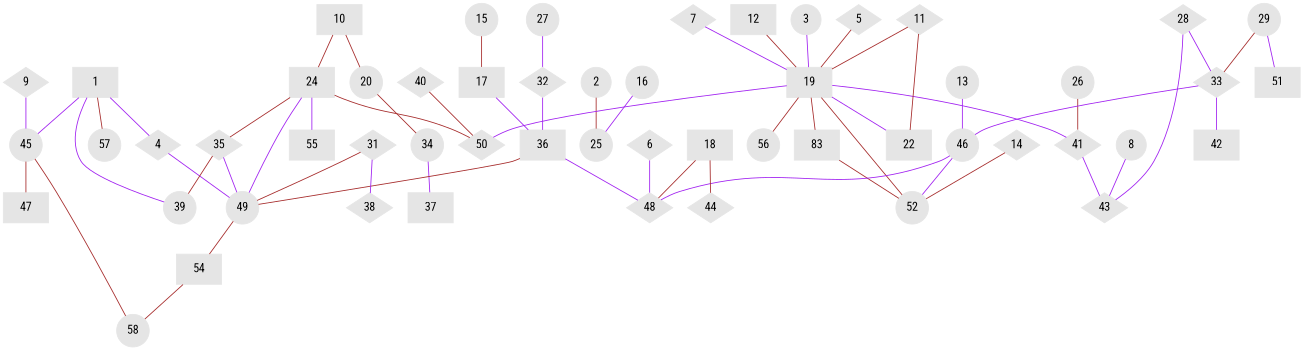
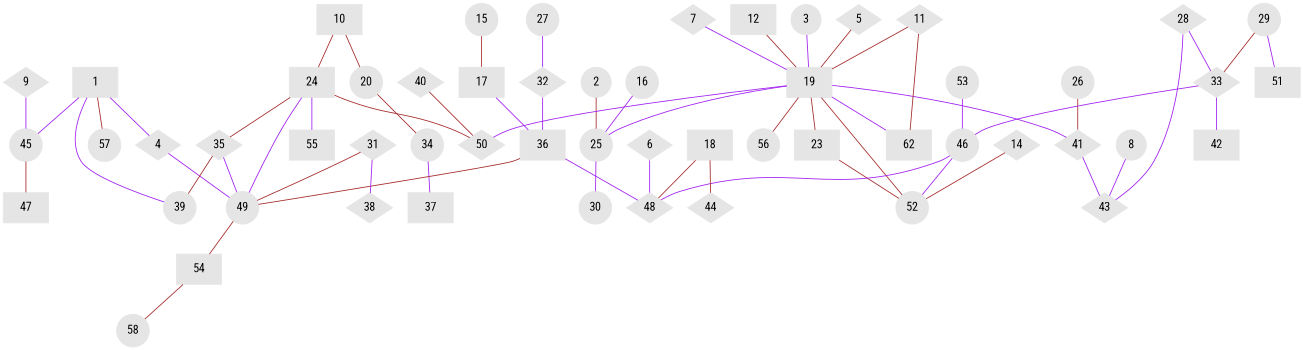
(962, 82) -> (962, 82)
none -> (696, 104)
(817, 145) -> (817, 145)
(909, 145) -> (909, 145)
none -> (595, 208)
(82, 236) -> none
